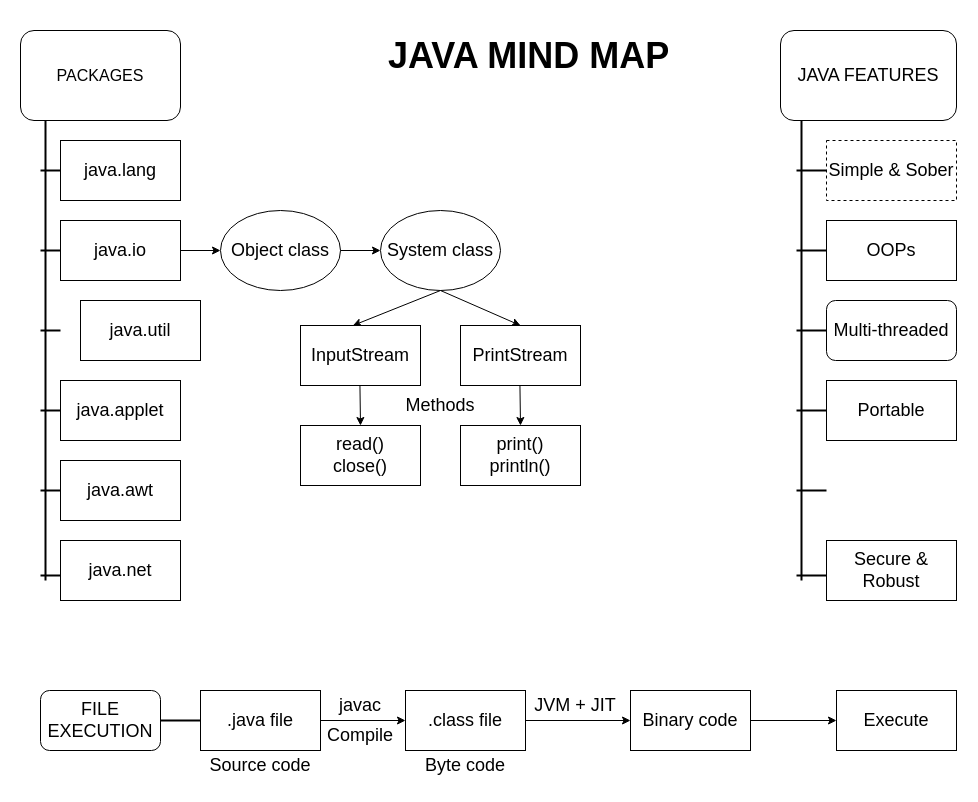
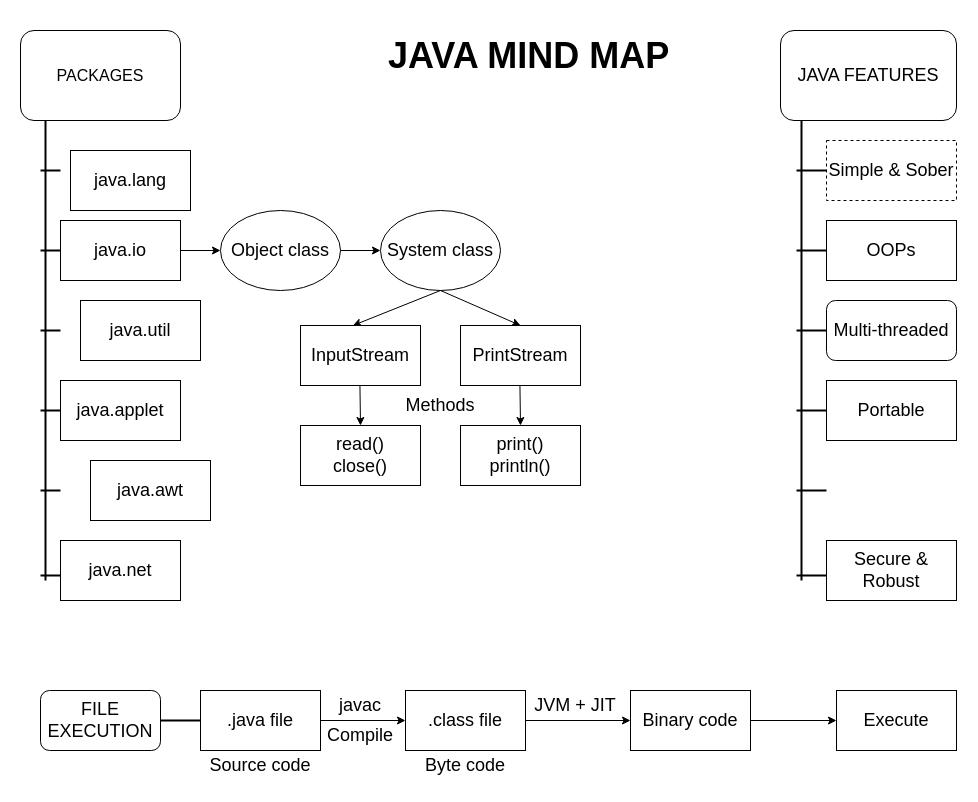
(121, 171) -> (131, 181)
(121, 491) -> (151, 491)
